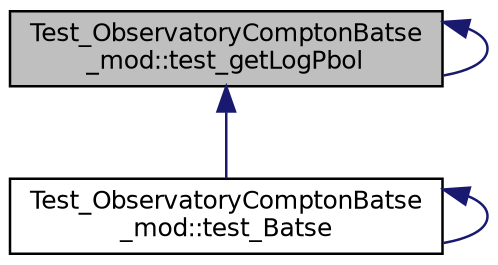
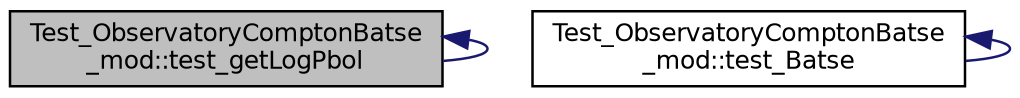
(226, 145) -> none
